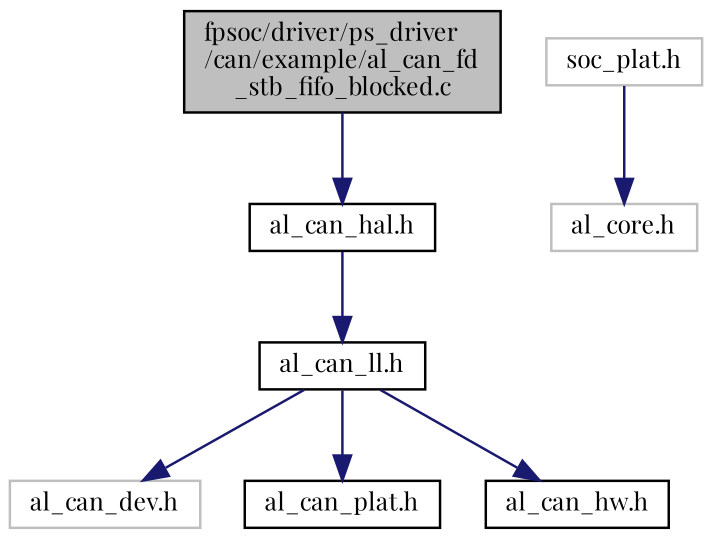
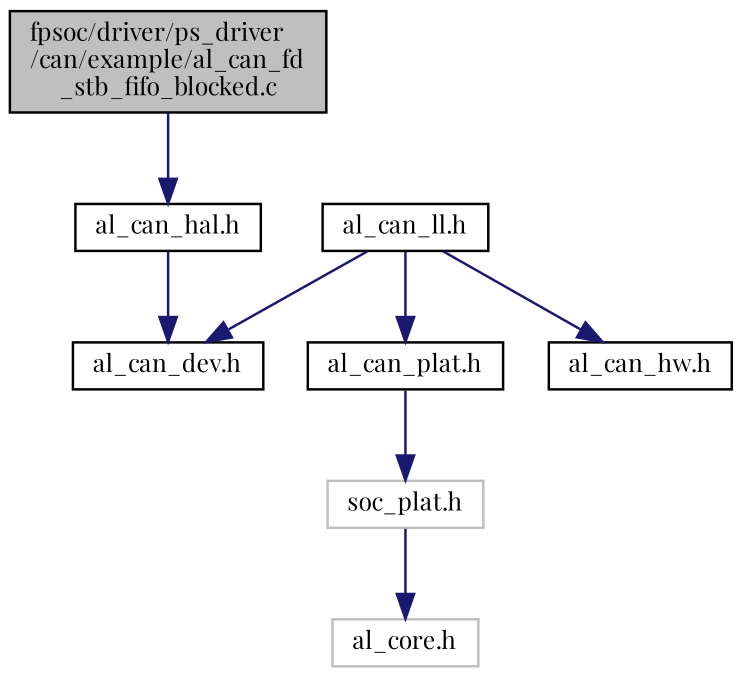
(342, 284) -> (168, 284)
none -> (405, 423)
(105, 504) -> (168, 366)
